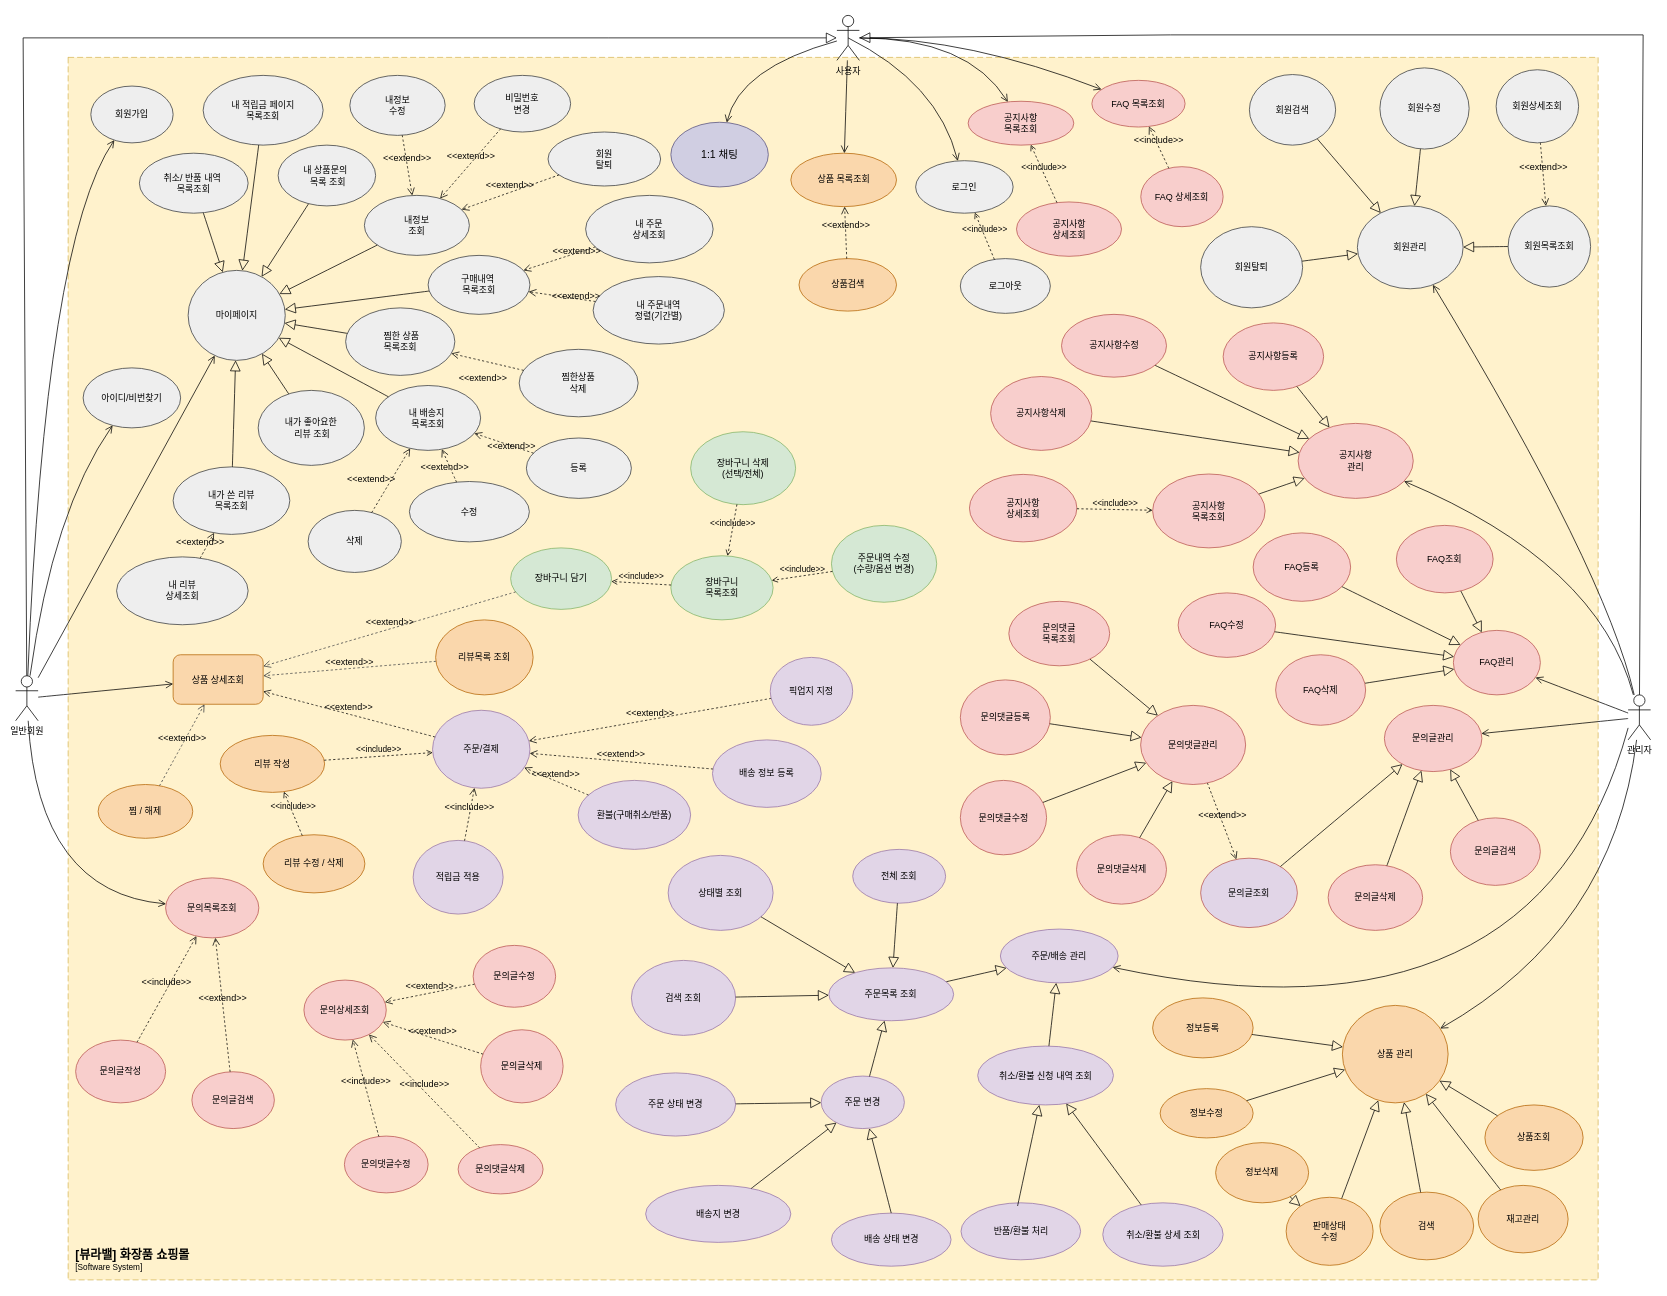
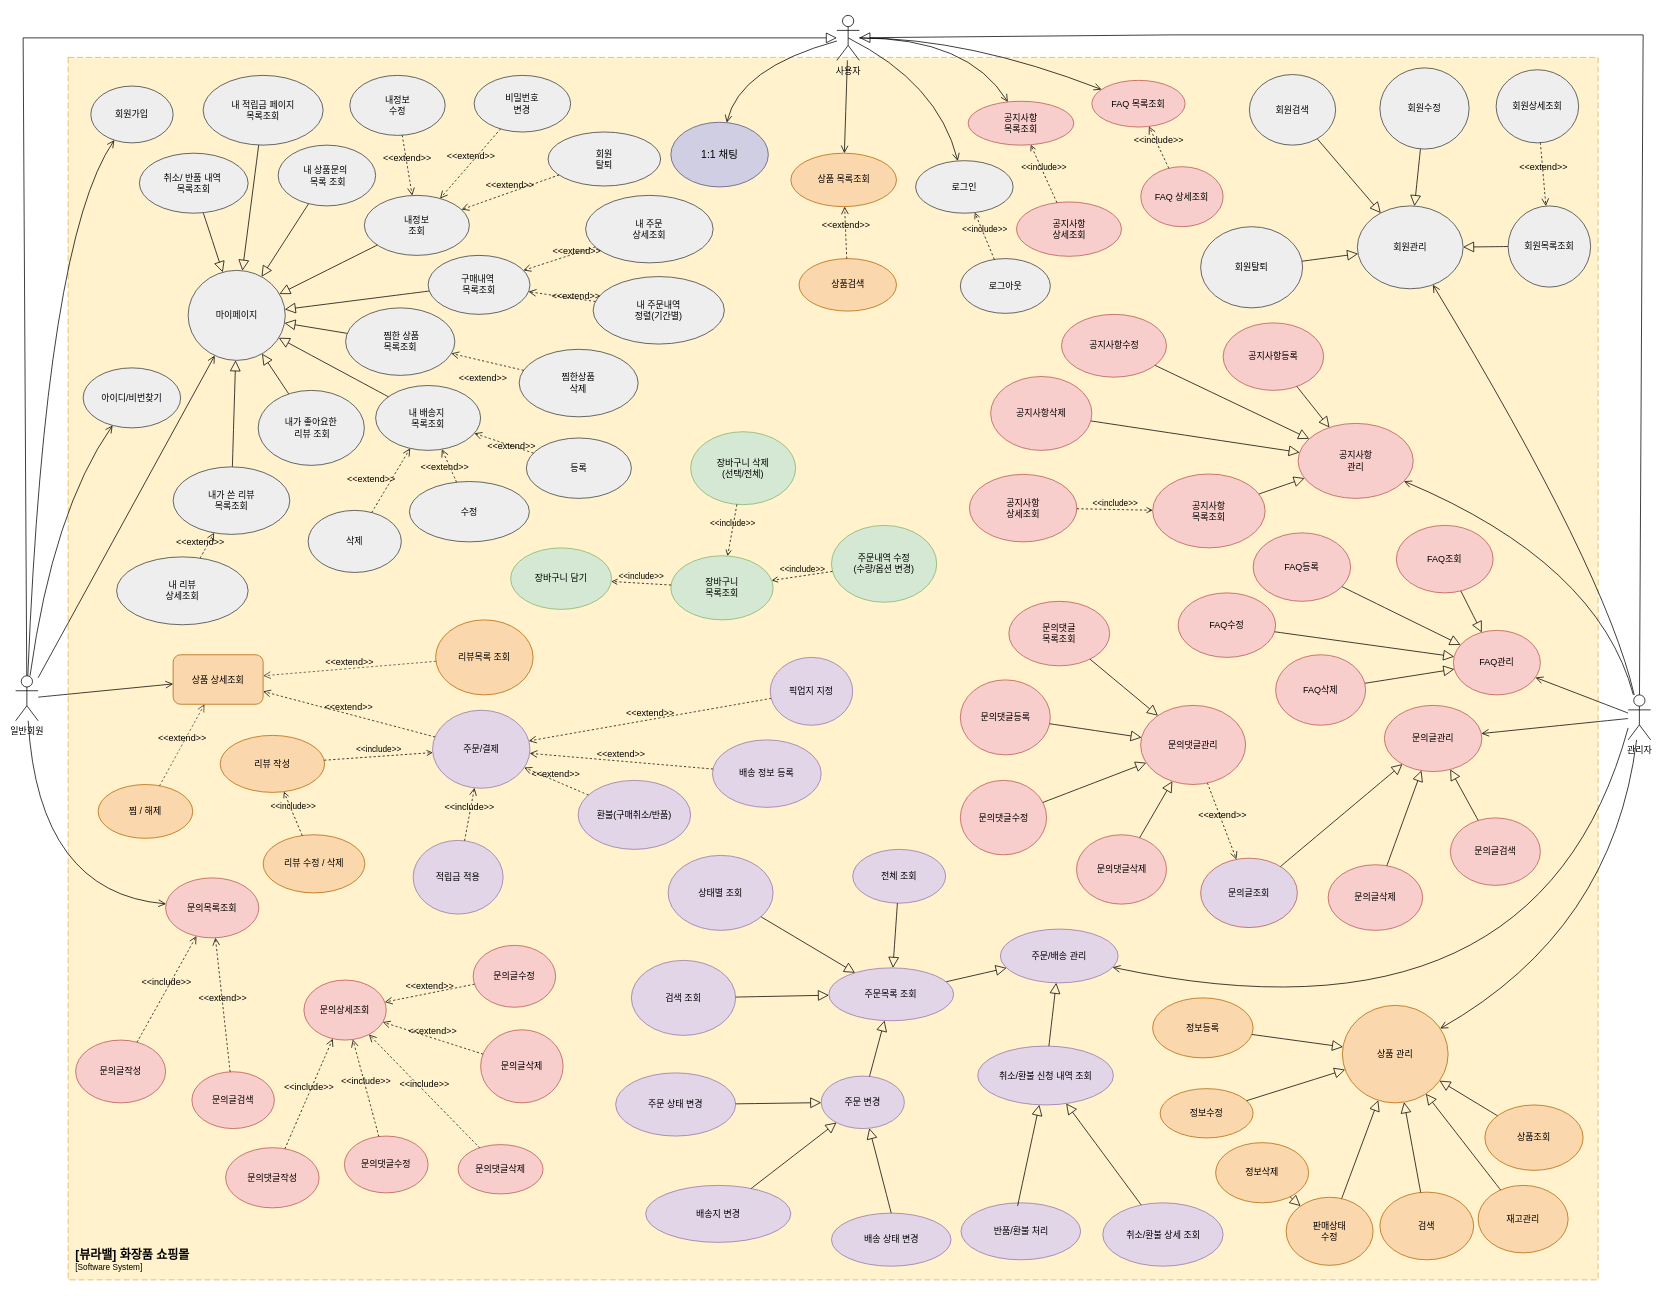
(297, 656) -> none
none -> (309, 1094)
none -> (272, 1178)
